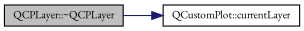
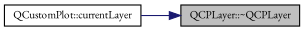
(137, 16) -> (155, 16)
